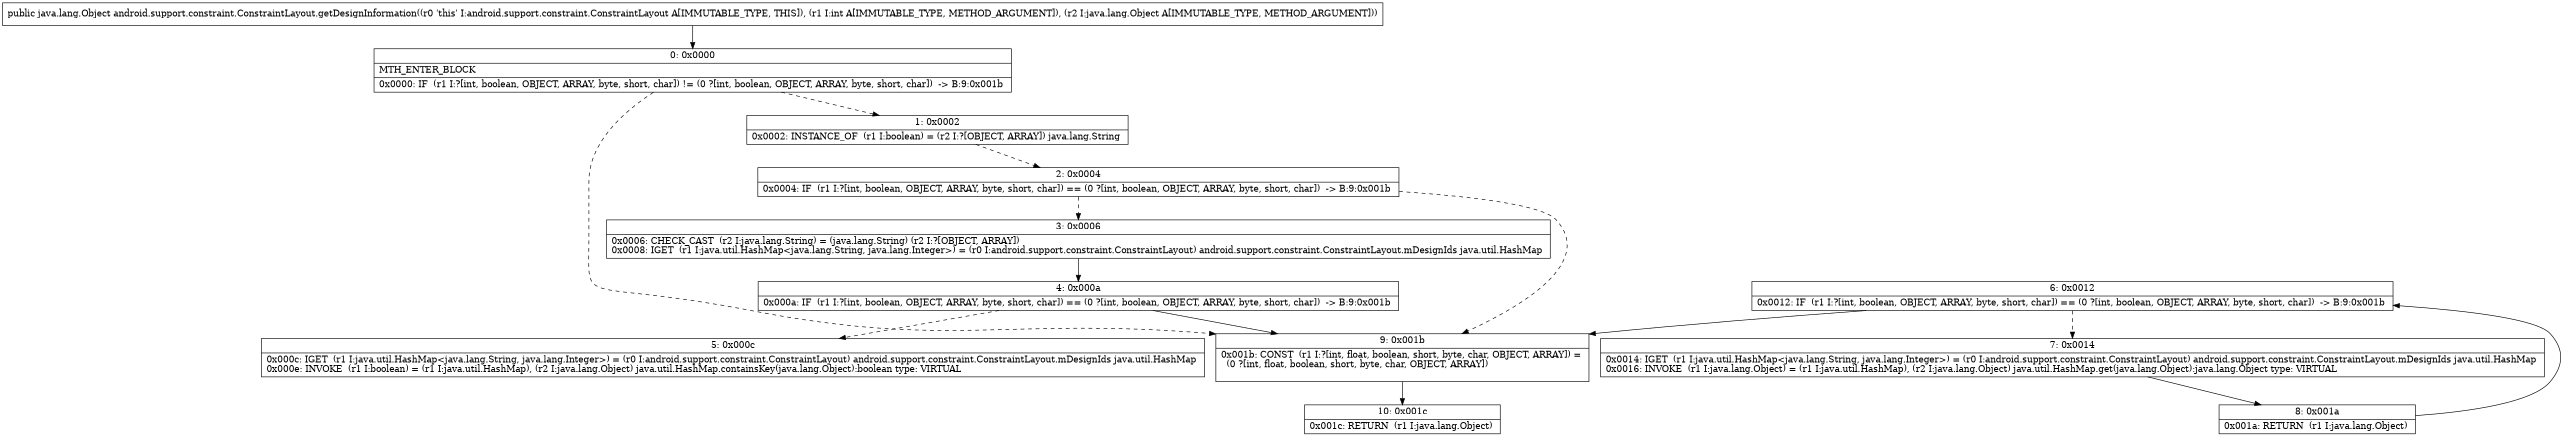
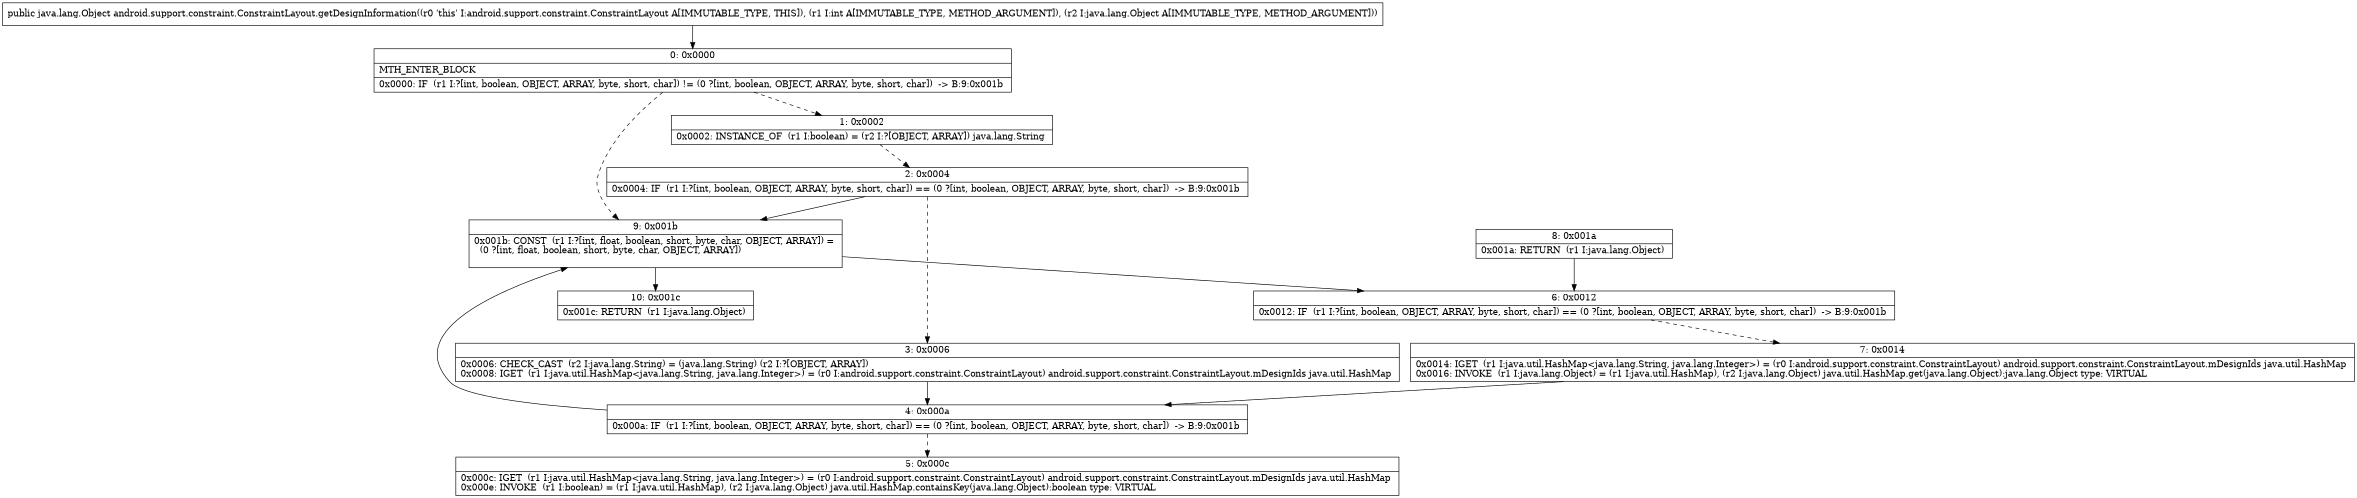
(1557, 221) -> (816, 208)
(1731, 321) -> (1100, 274)
(2201, 390) -> (1368, 393)
